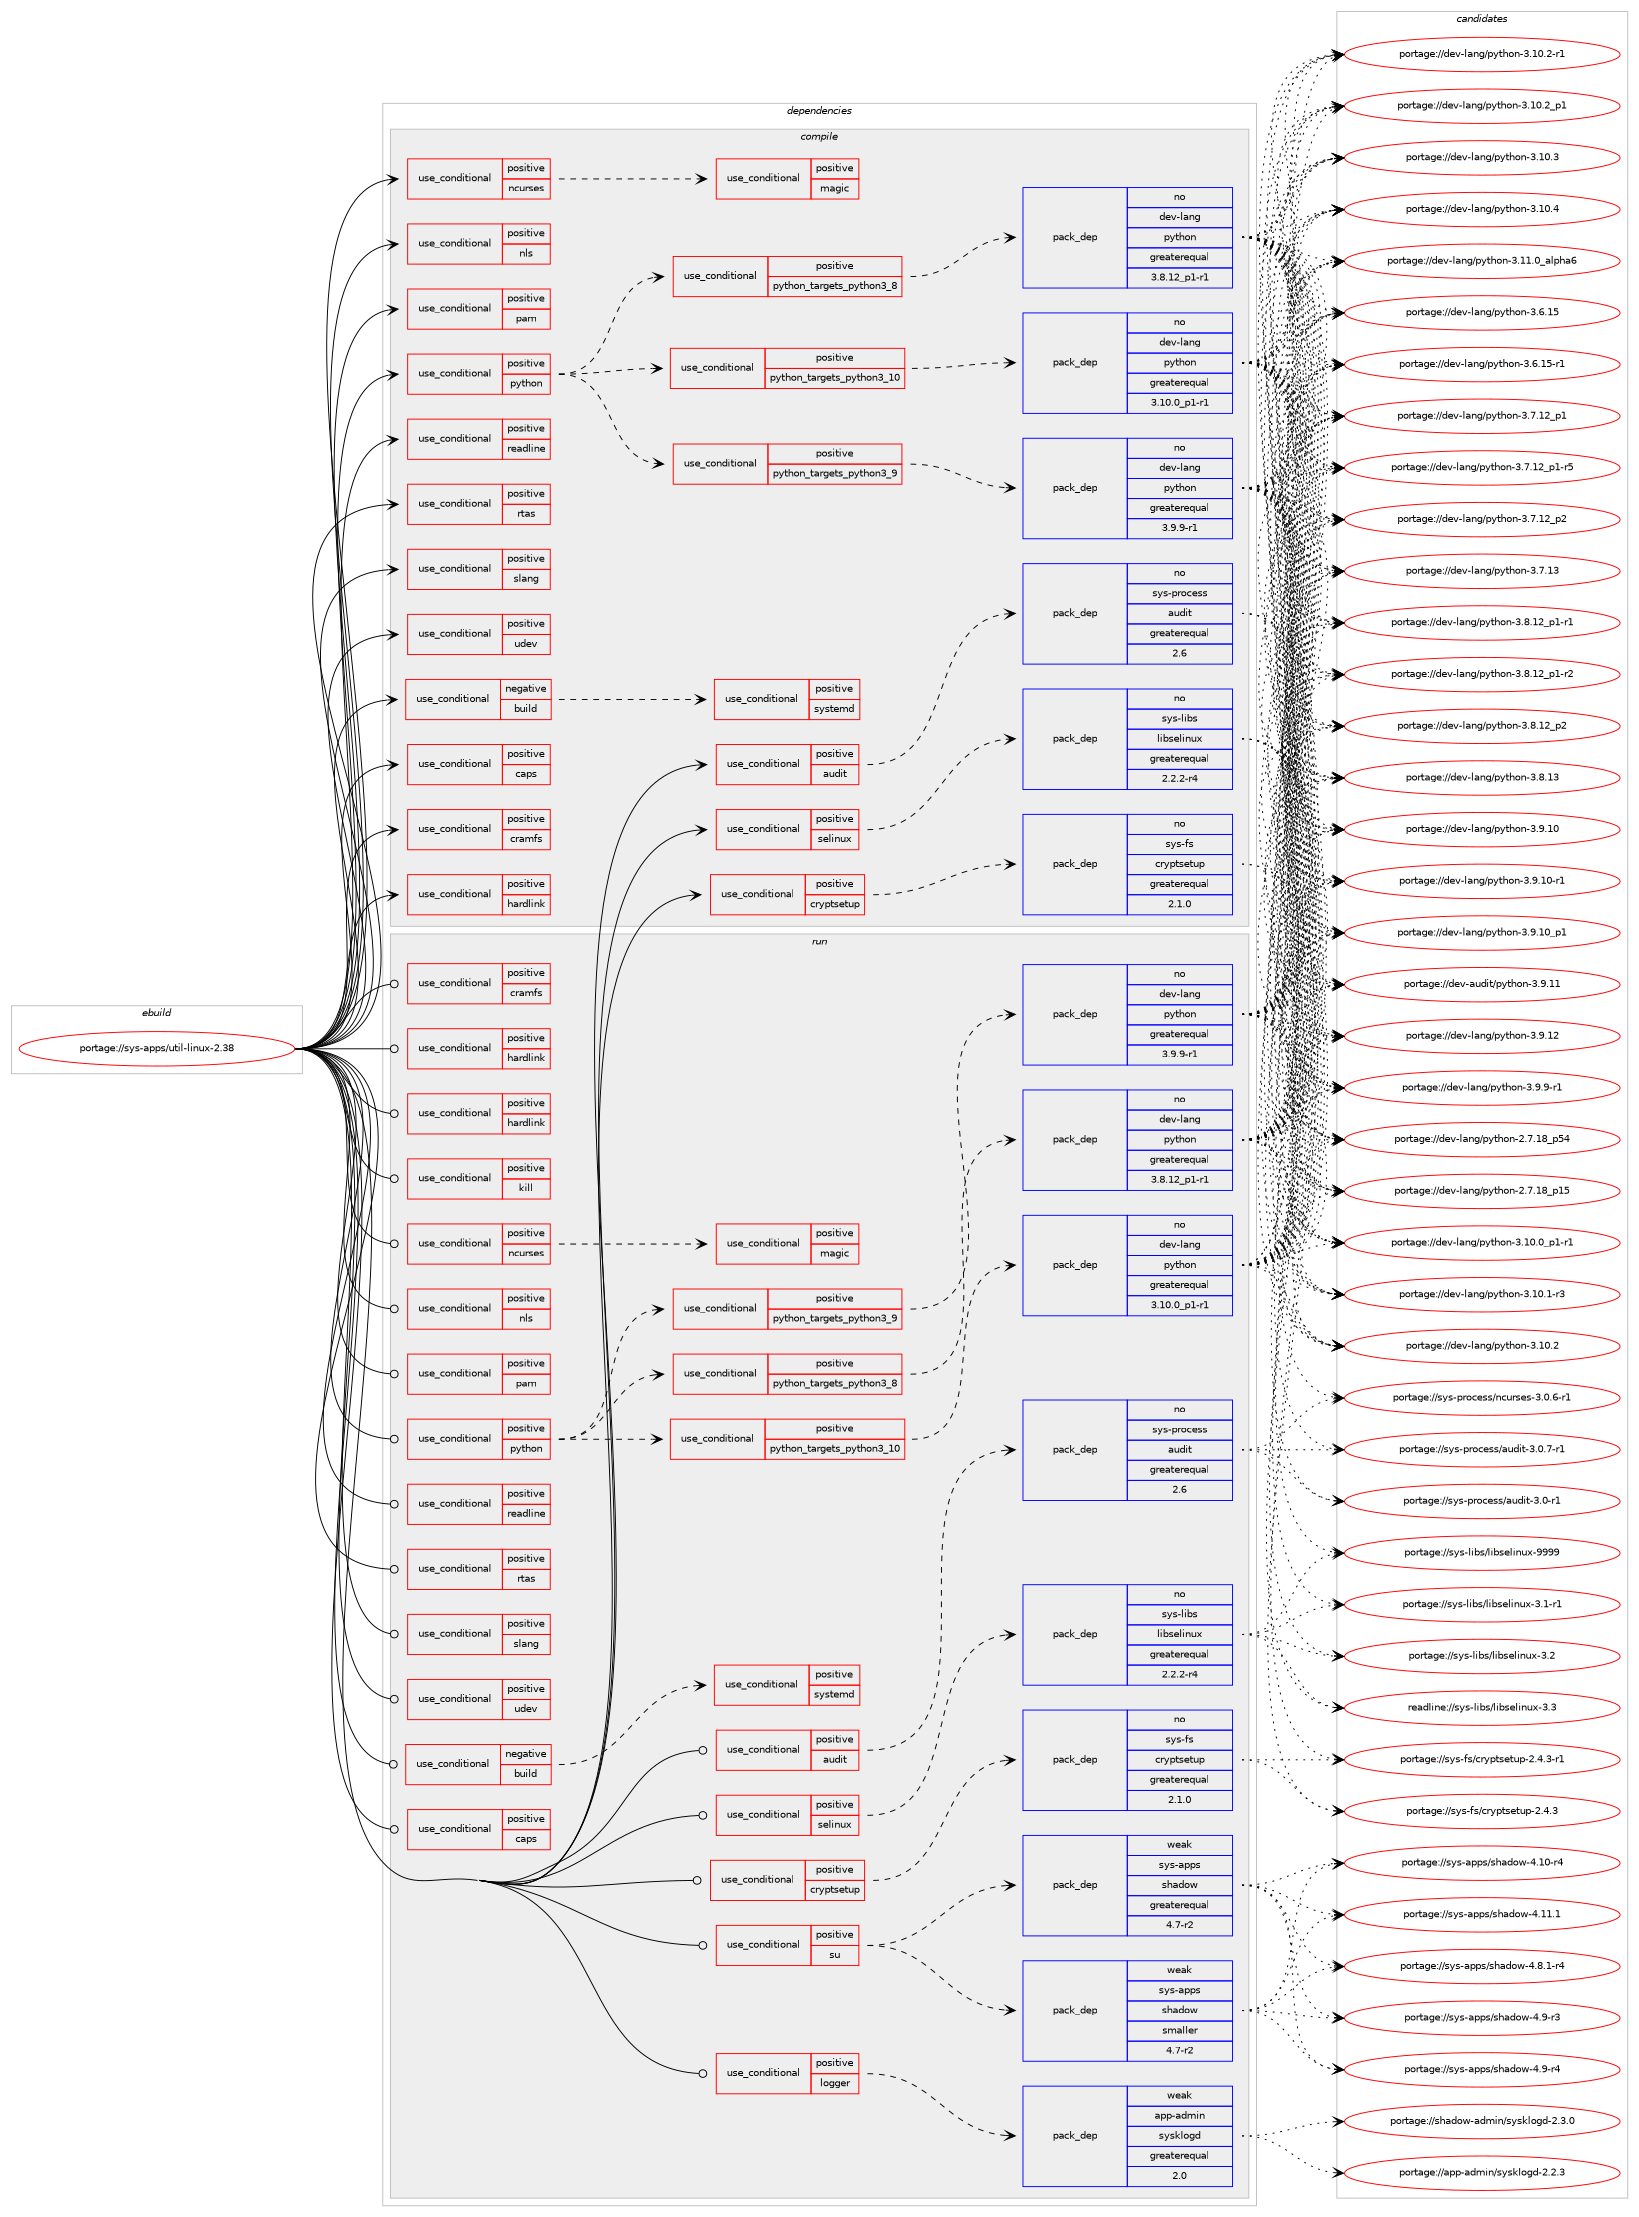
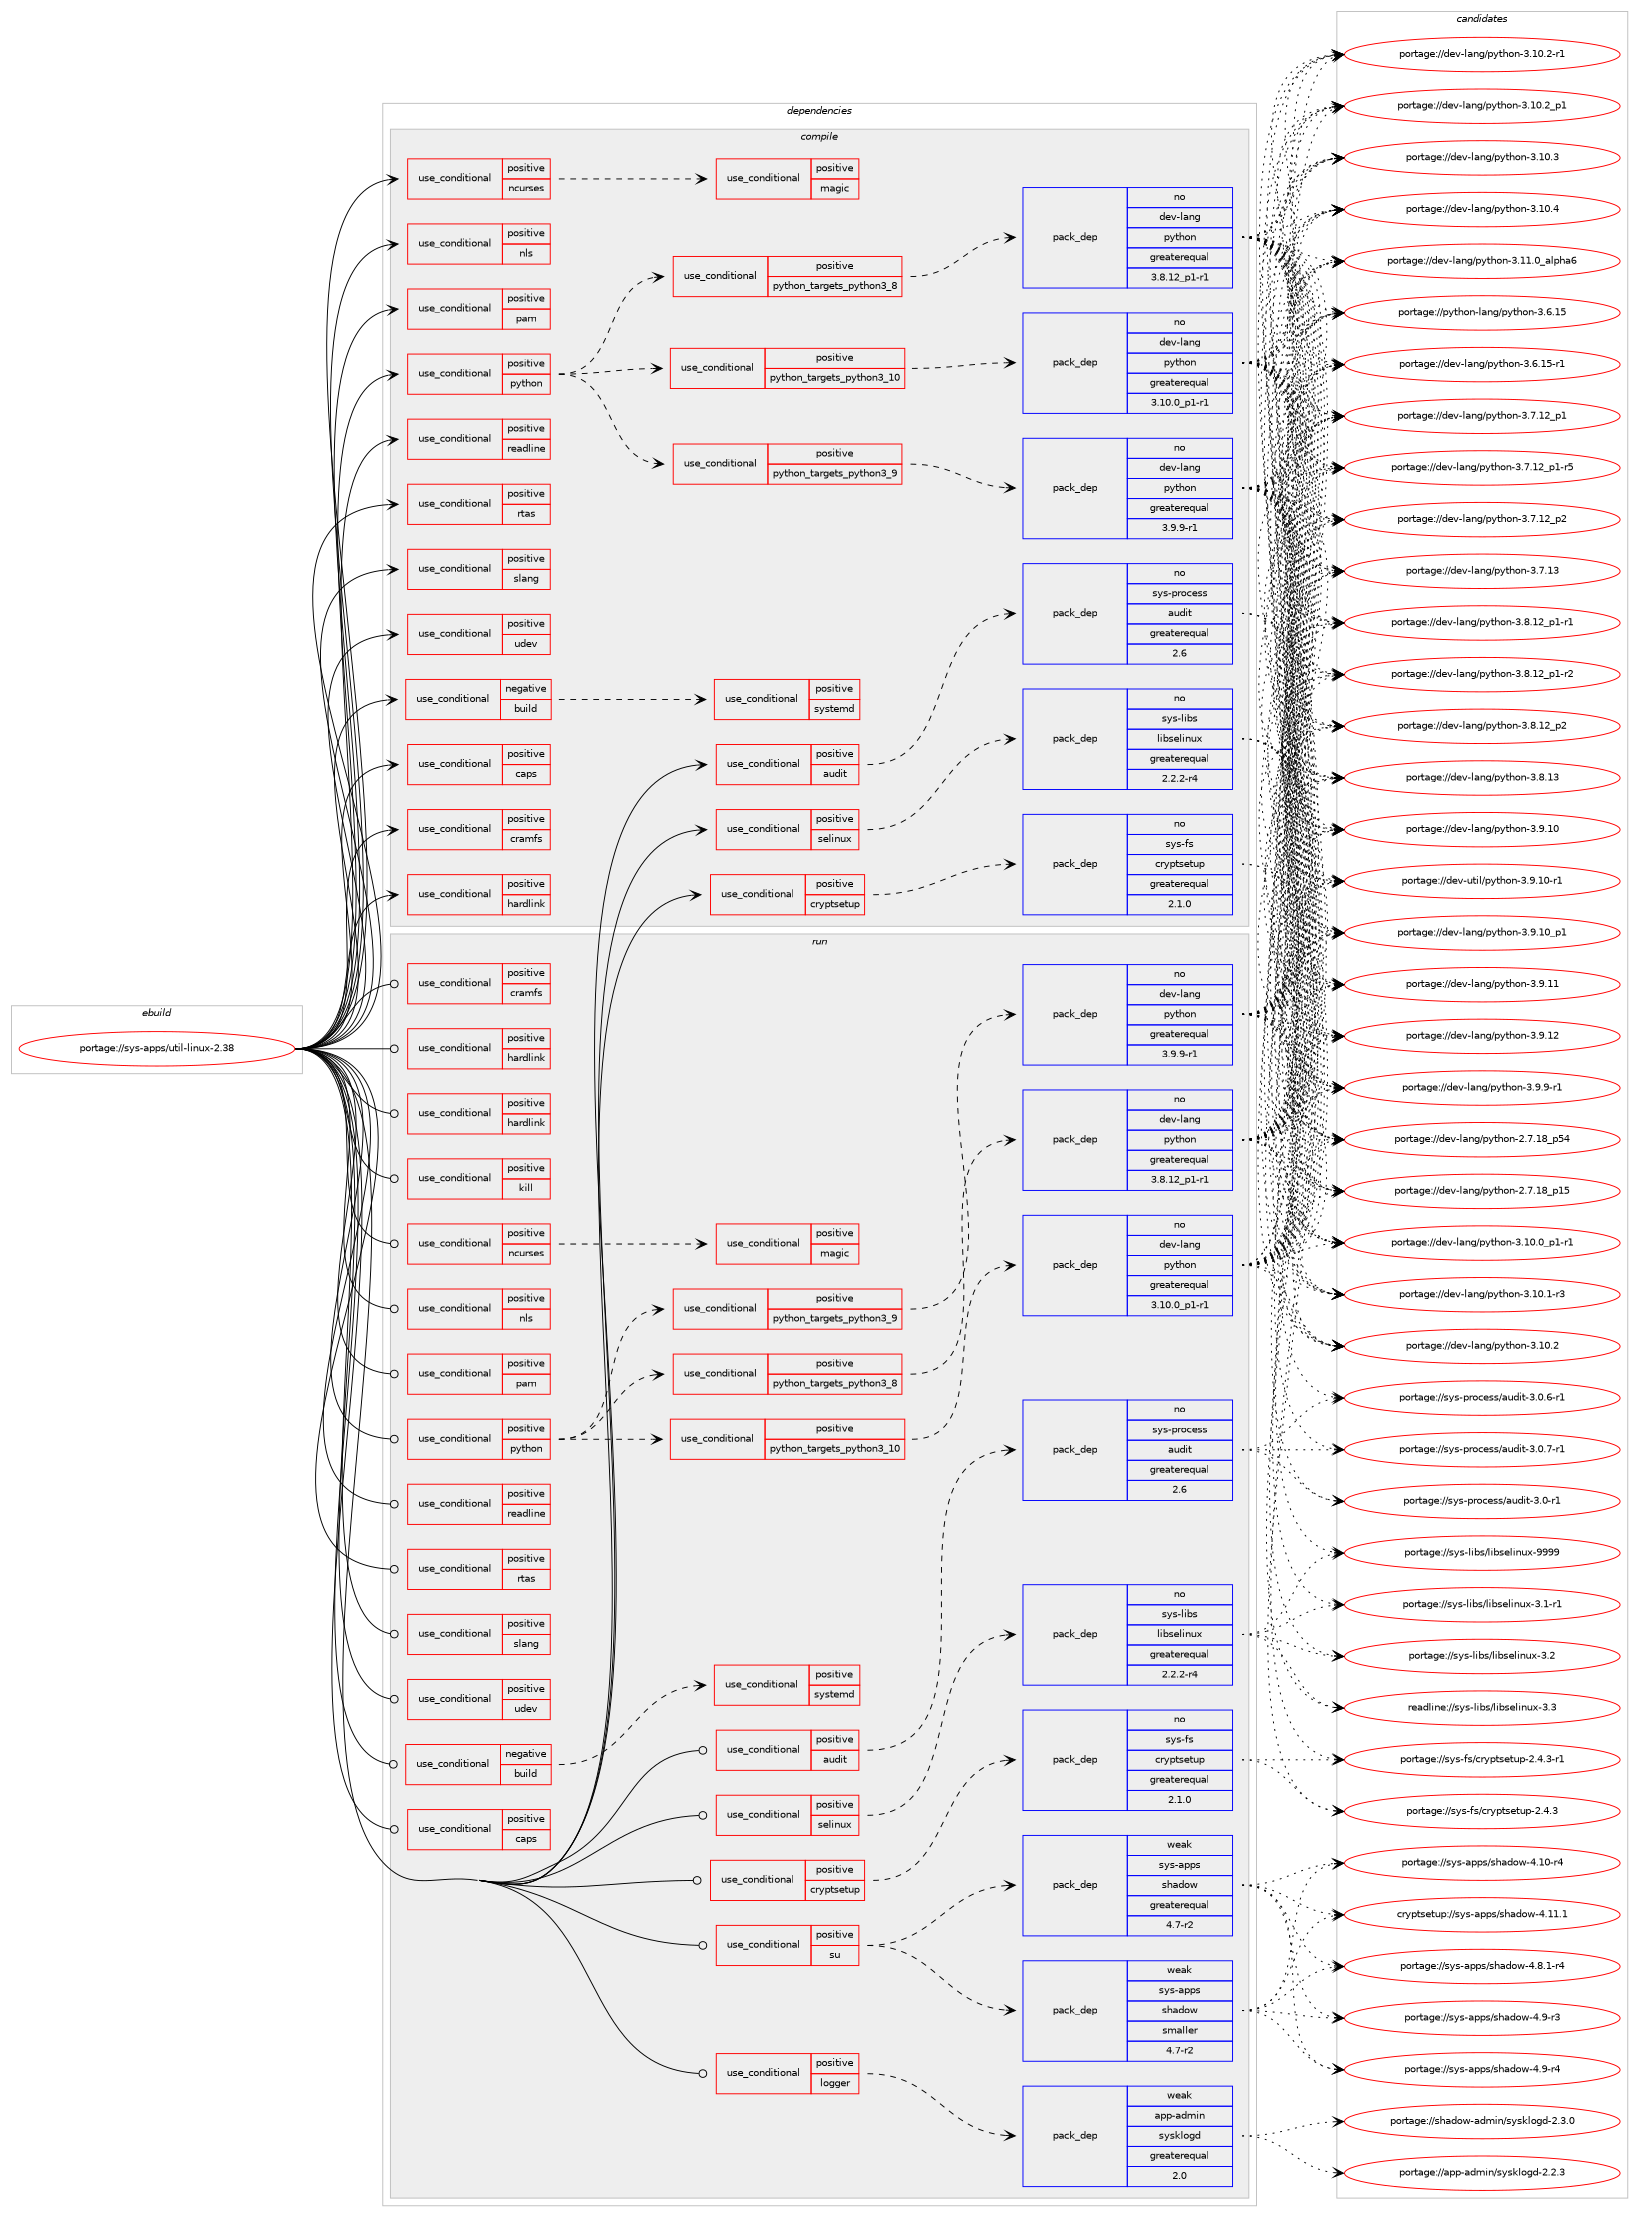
(1482, 313) -> (1482, 313)
(1482, 881) -> (1482, 881)
(1482, 985) -> (1482, 985)
(1482, 1398) -> (1482, 1398)
(1482, 1915) -> (1482, 1915)
